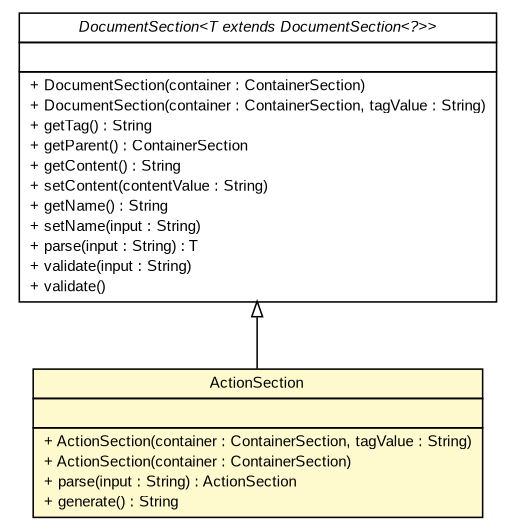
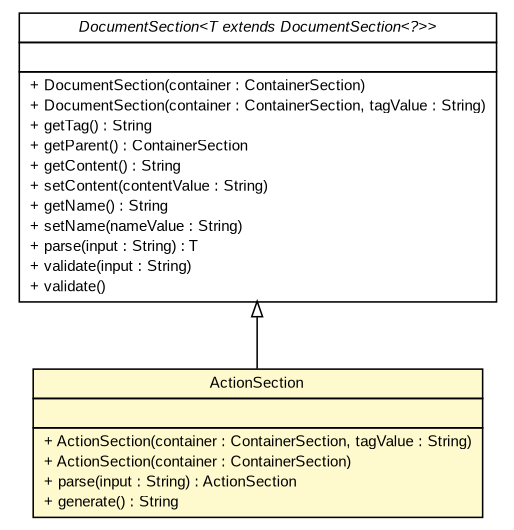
(116, 226) -> (137, 226)
